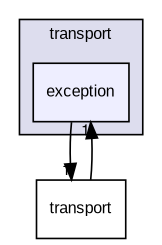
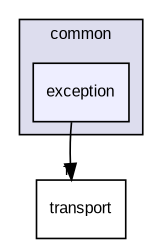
(81, 35) -> (81, 35)
(92, 159) -> none
